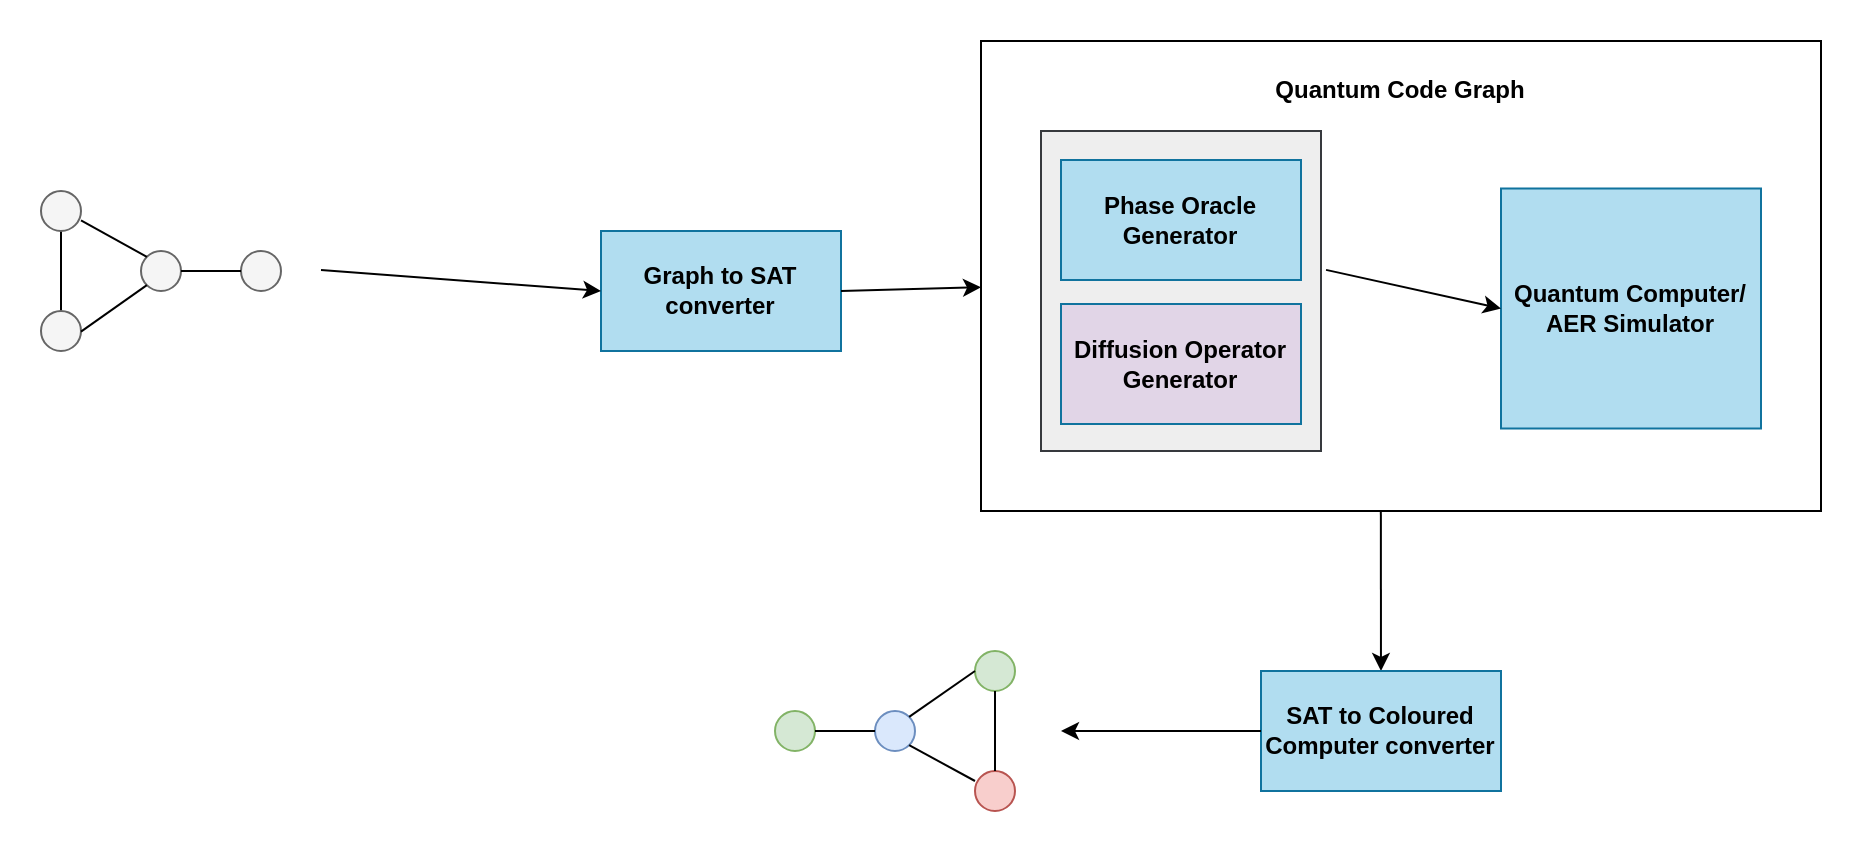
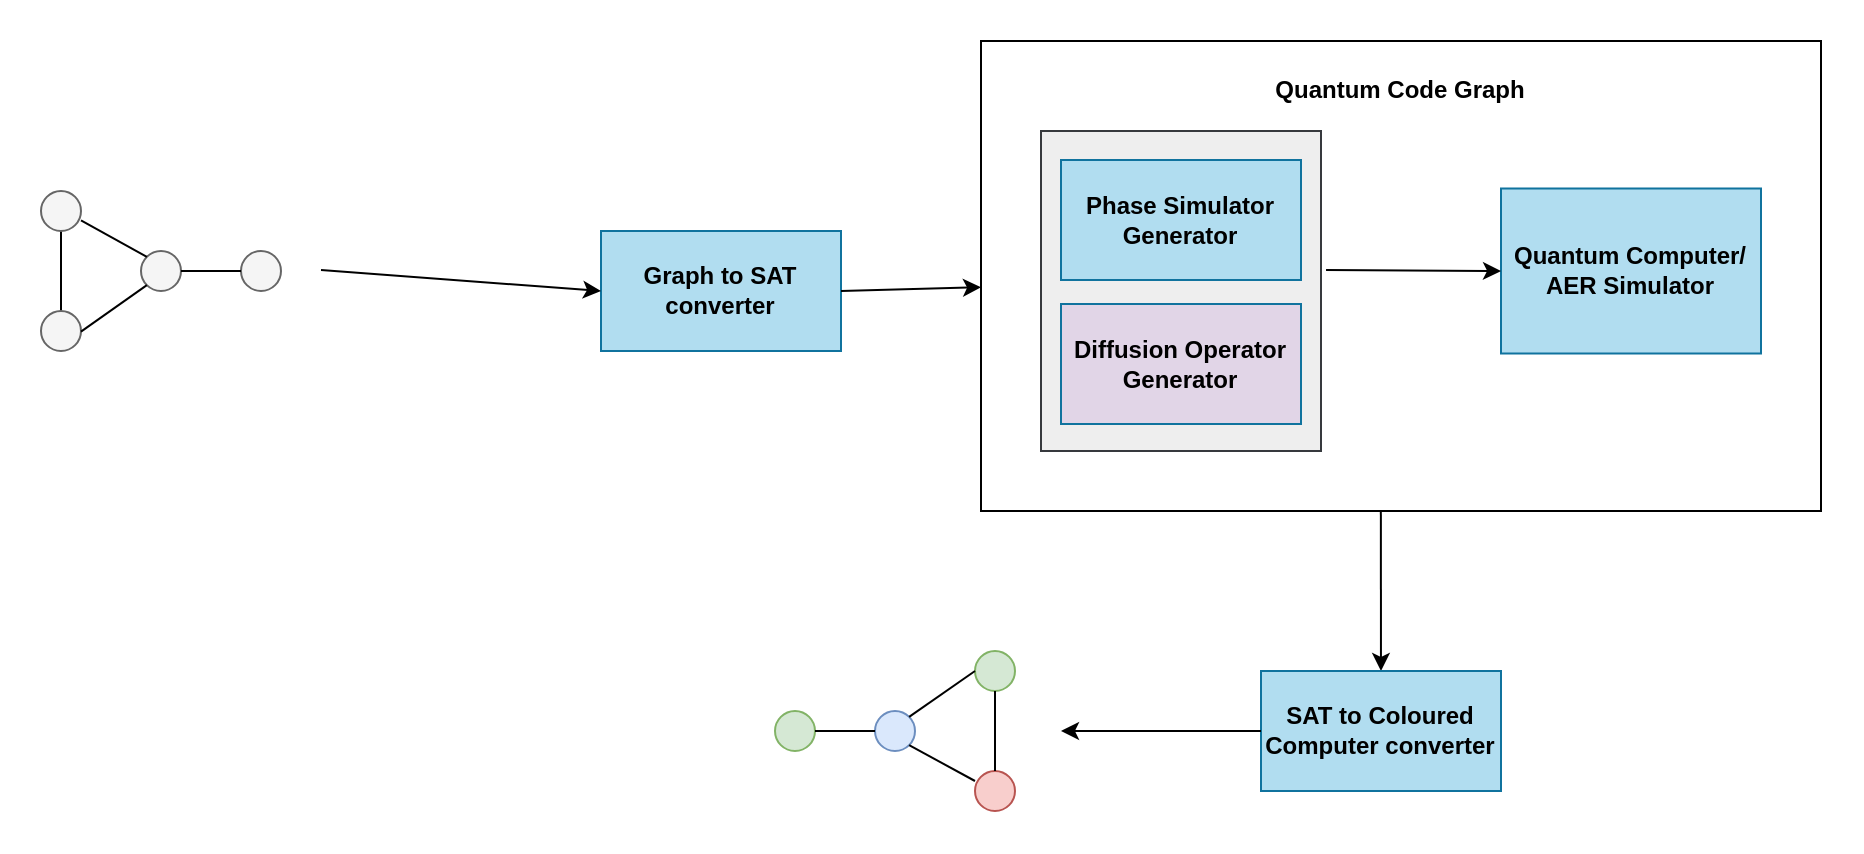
(1181, 221) -> (1181, 221)
(1631, 309) -> (1631, 271)
